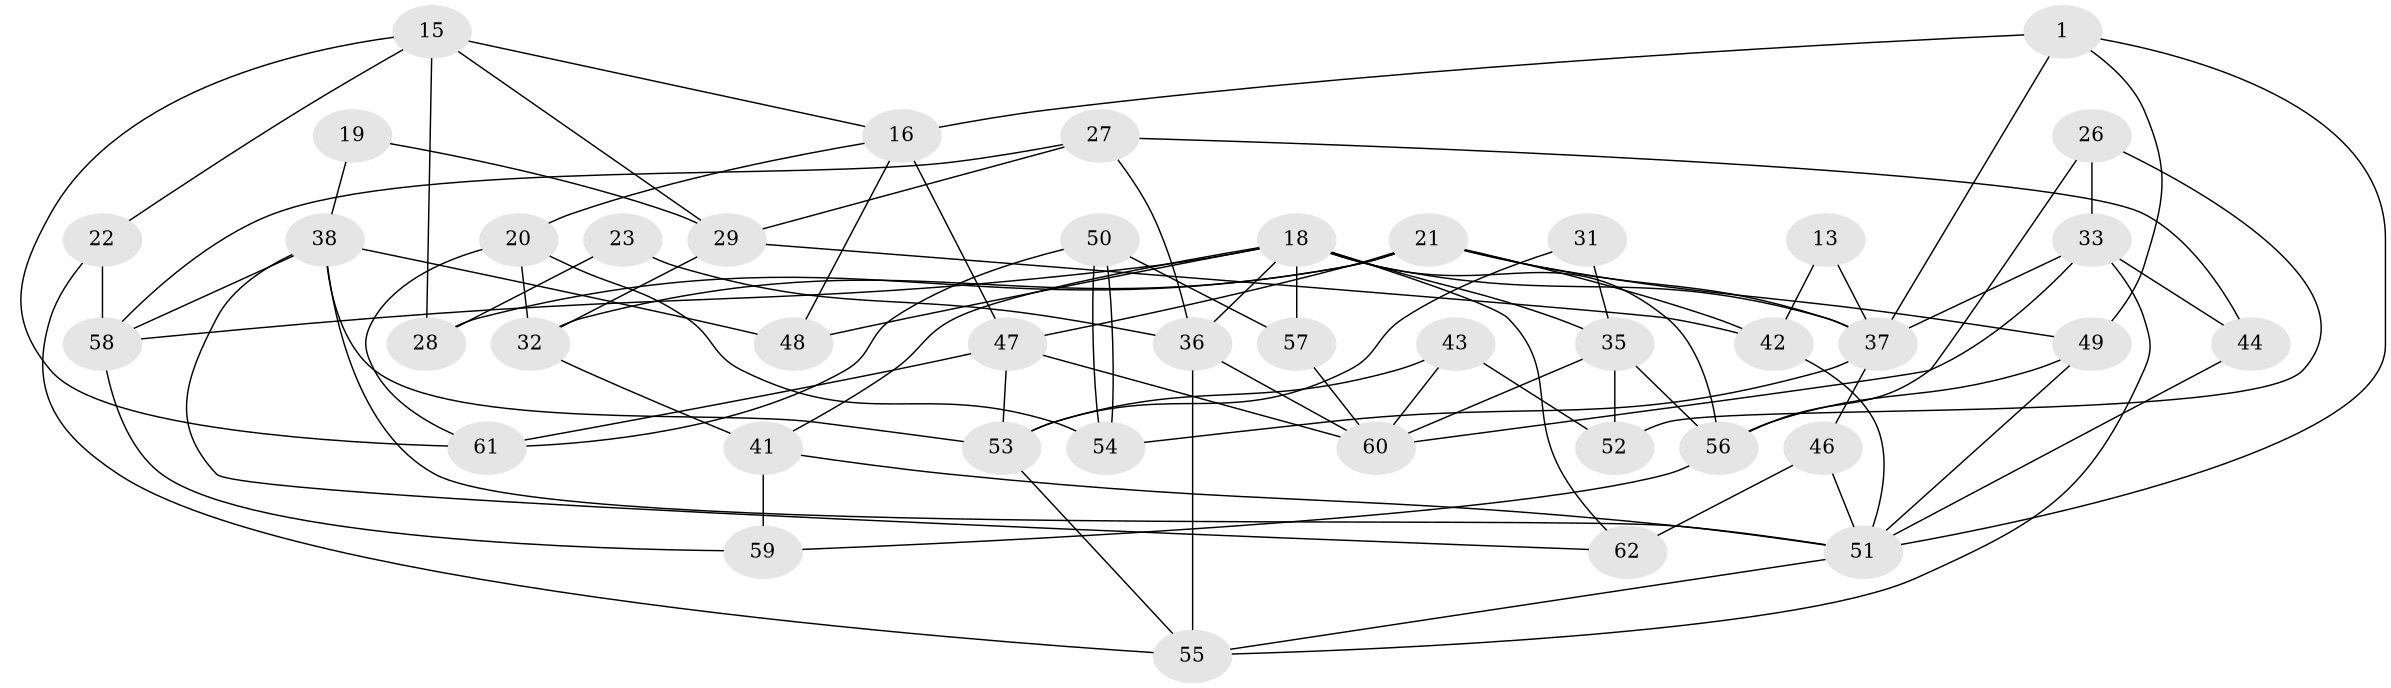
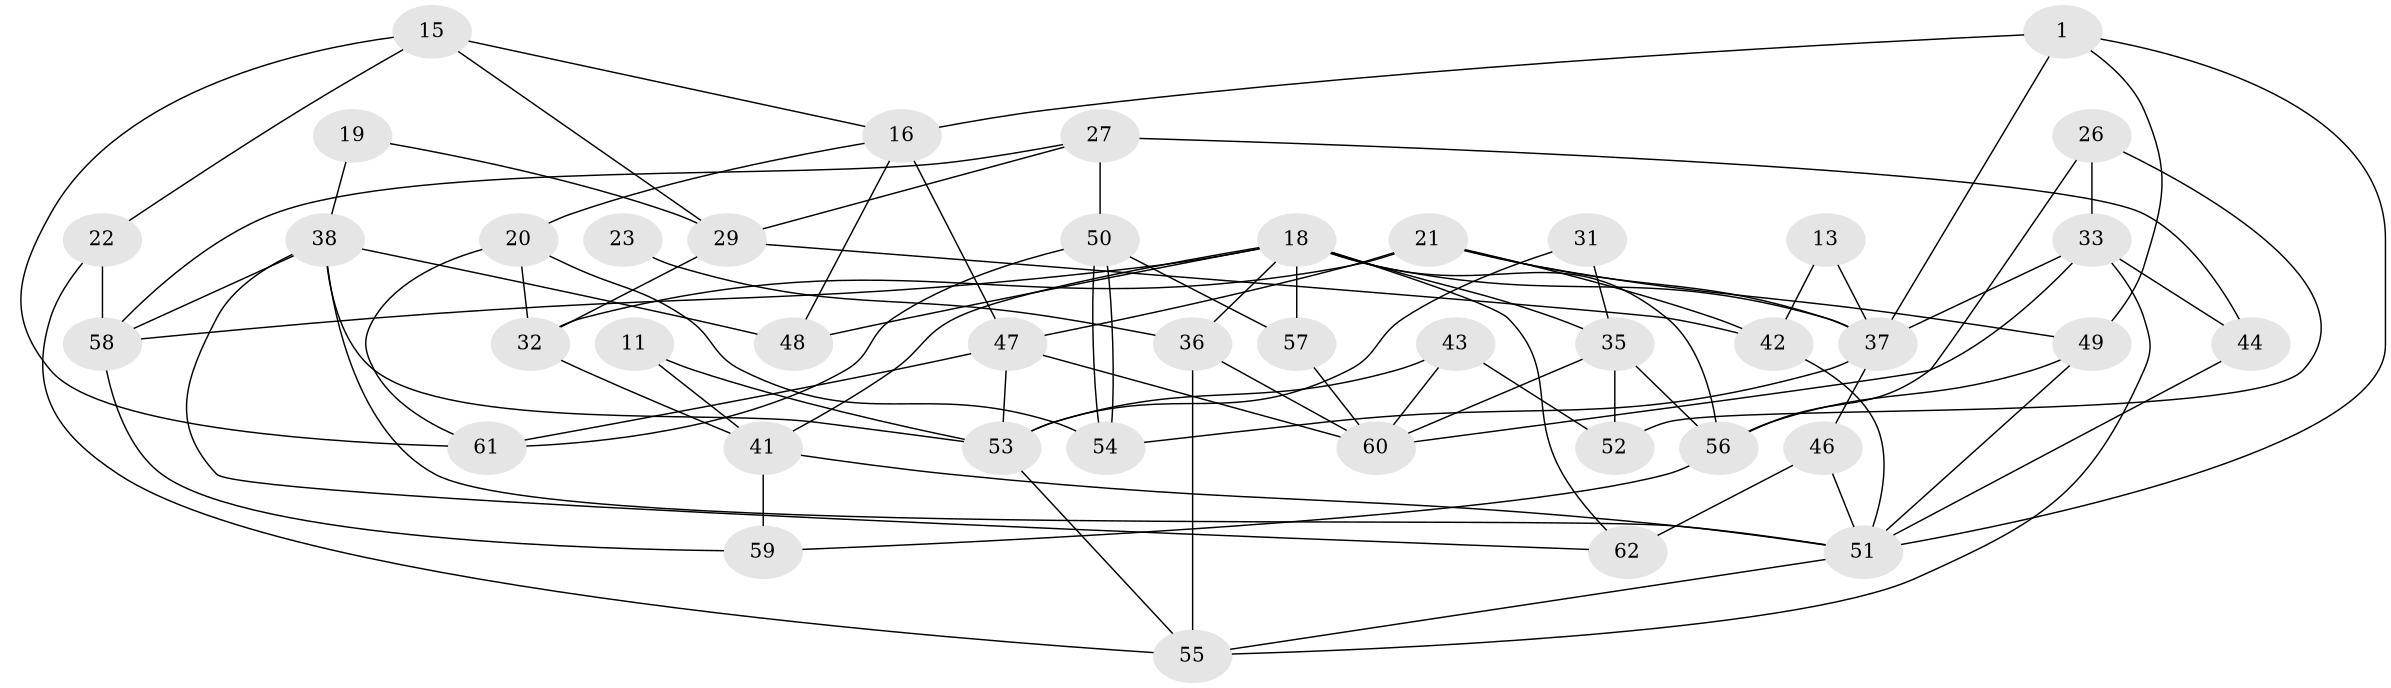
(1161, 235) -> (1100, 188)
(426, 344) -> none
none -> (635, 344)
